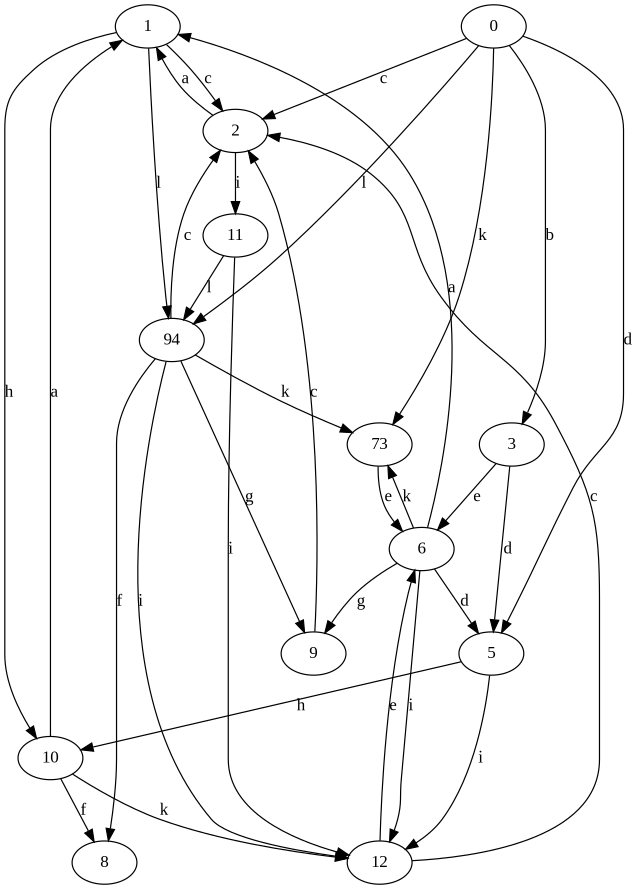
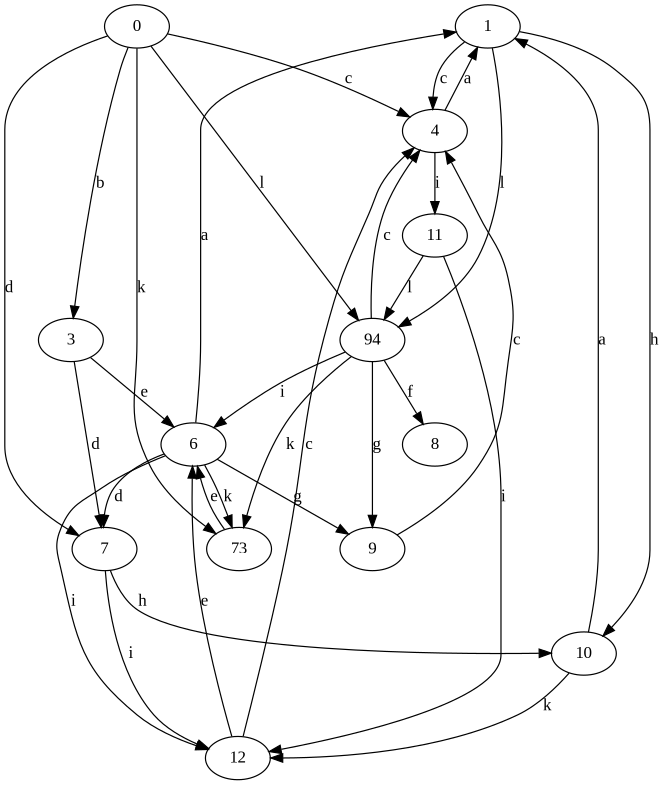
(235, 131) -> (435, 131)
(491, 654) -> (105, 549)
(146, 662) -> (282, 382)
(75, 805) -> none
